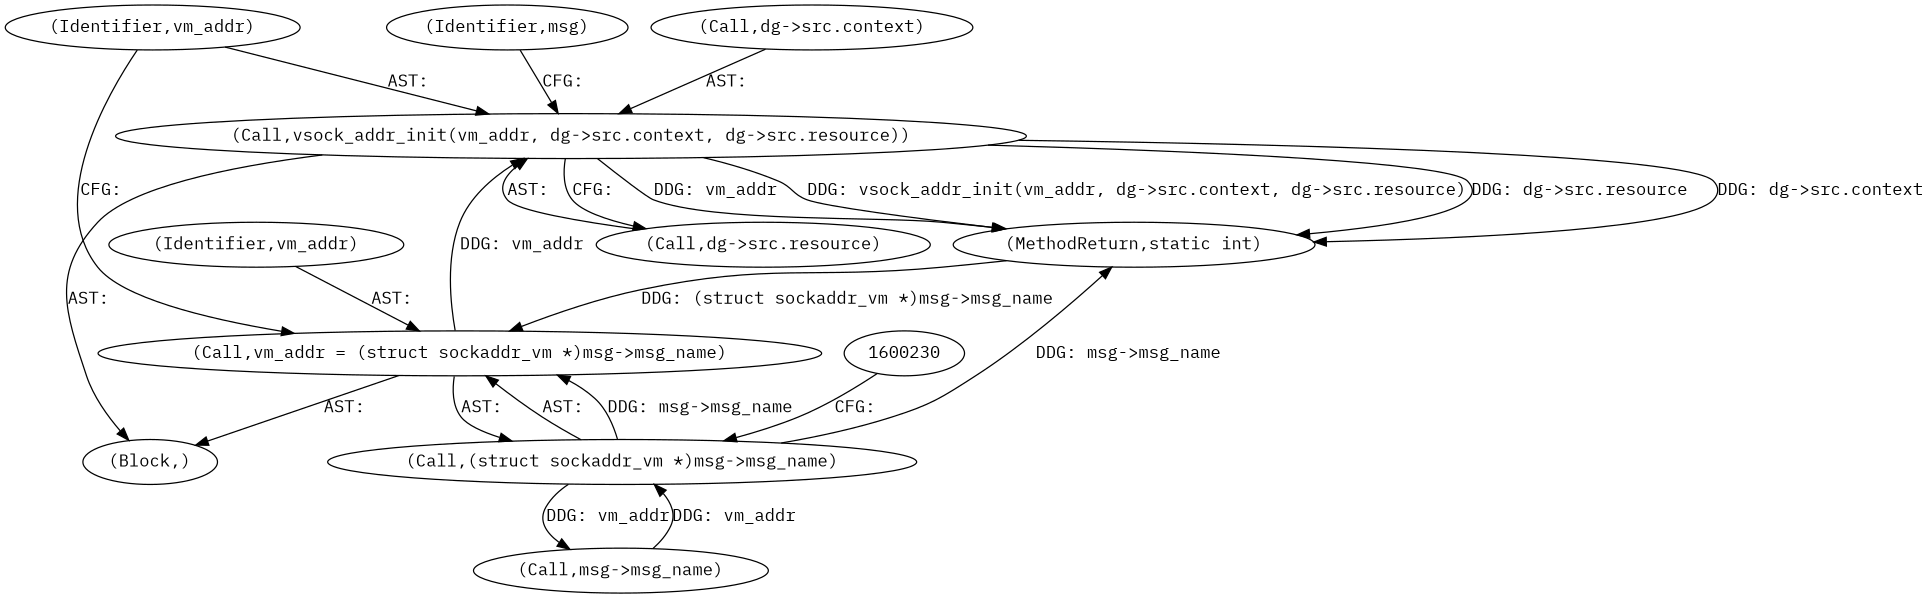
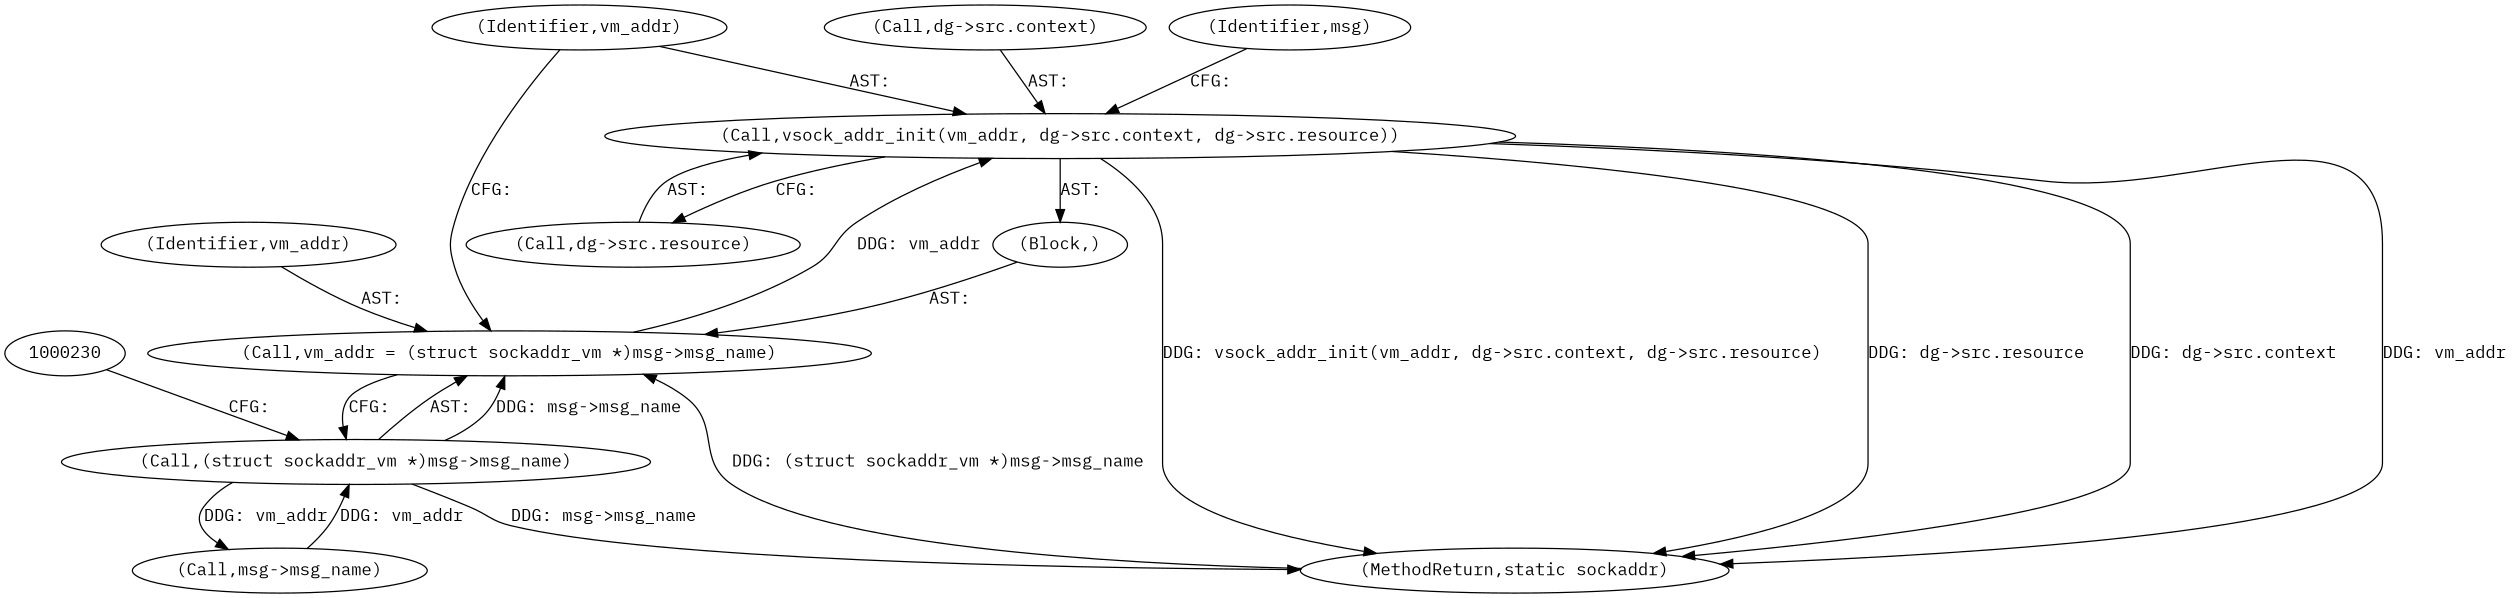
(1134, 245) -> (1515, 571)
(904, 353) -> (65, 353)
(303, 408) -> (870, 307)
(487, 408) -> (375, 408)
